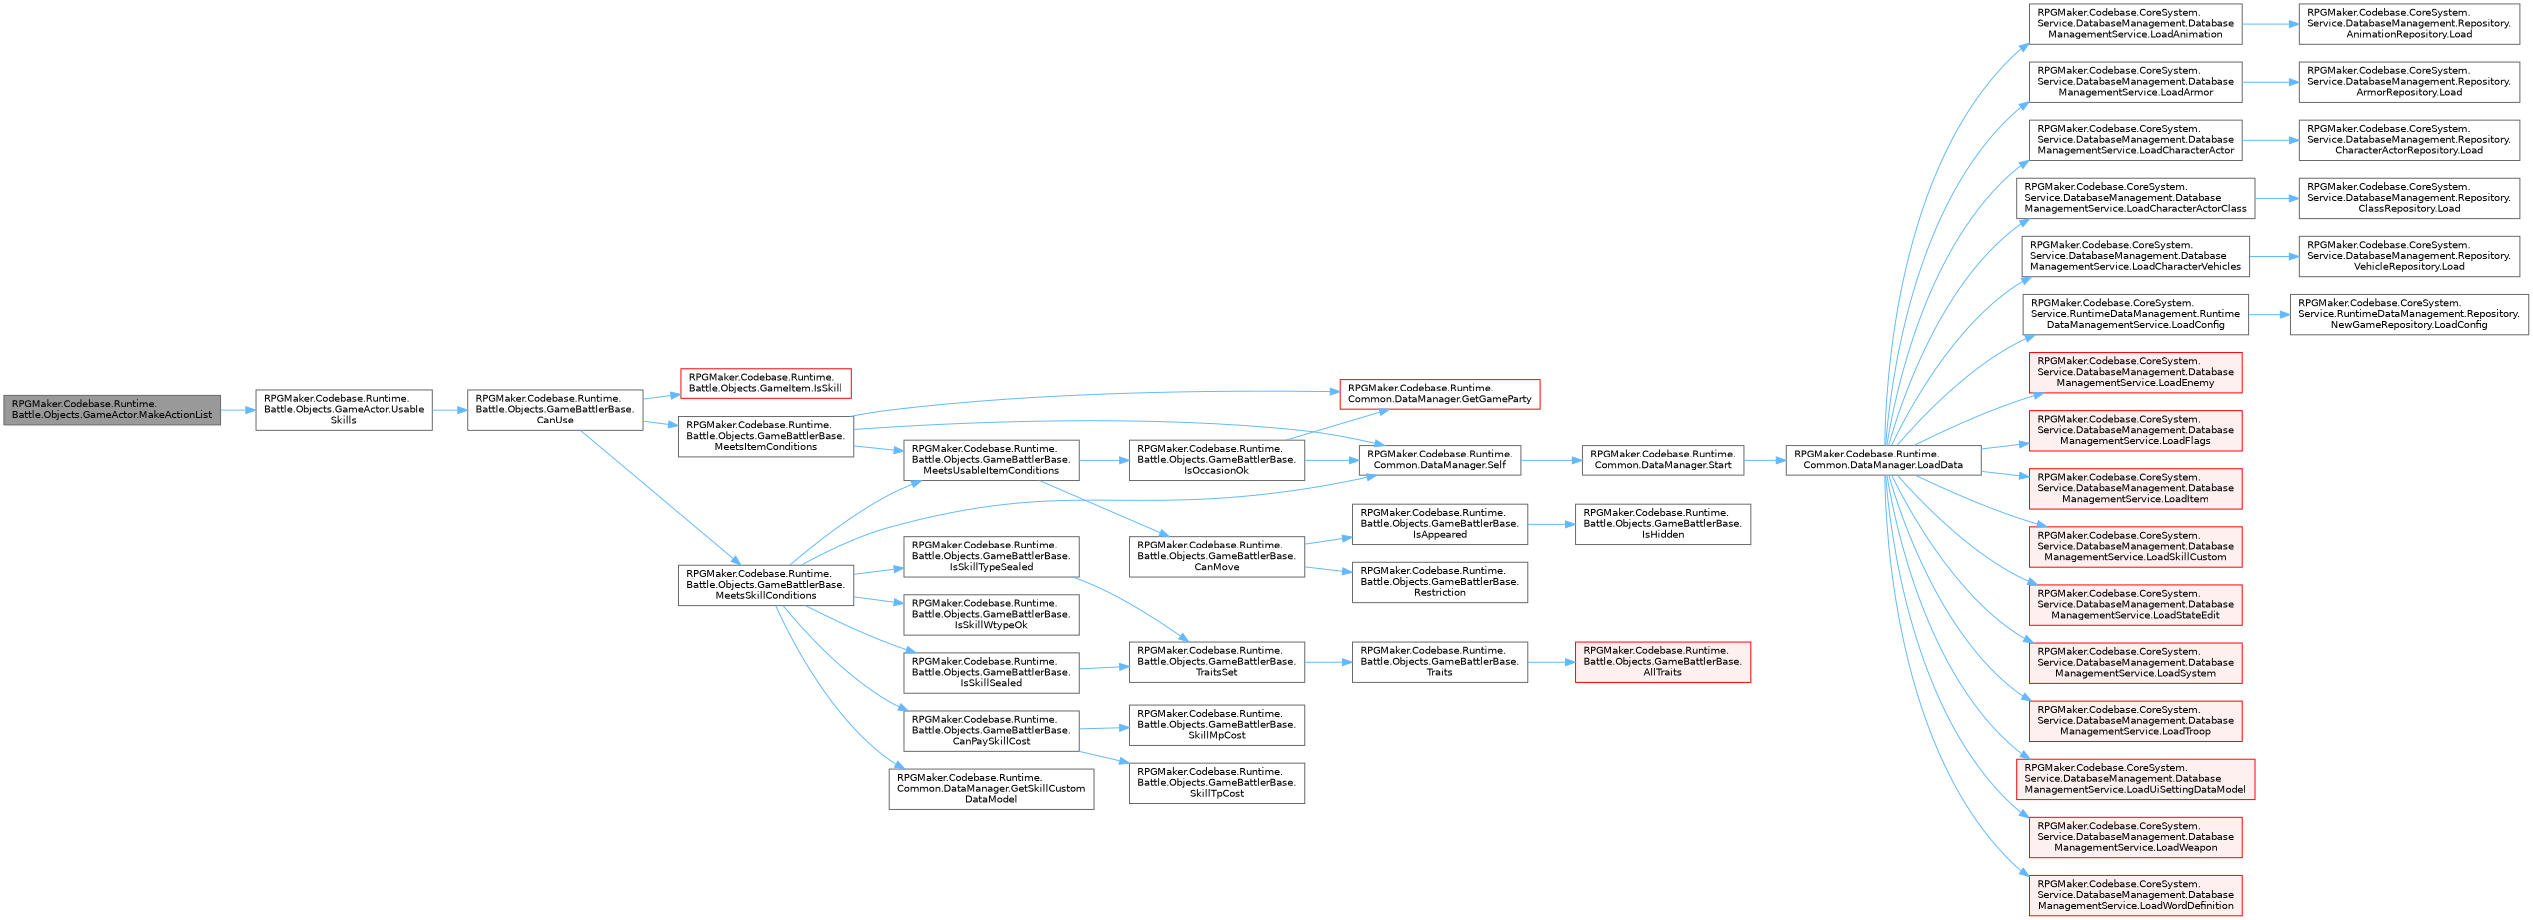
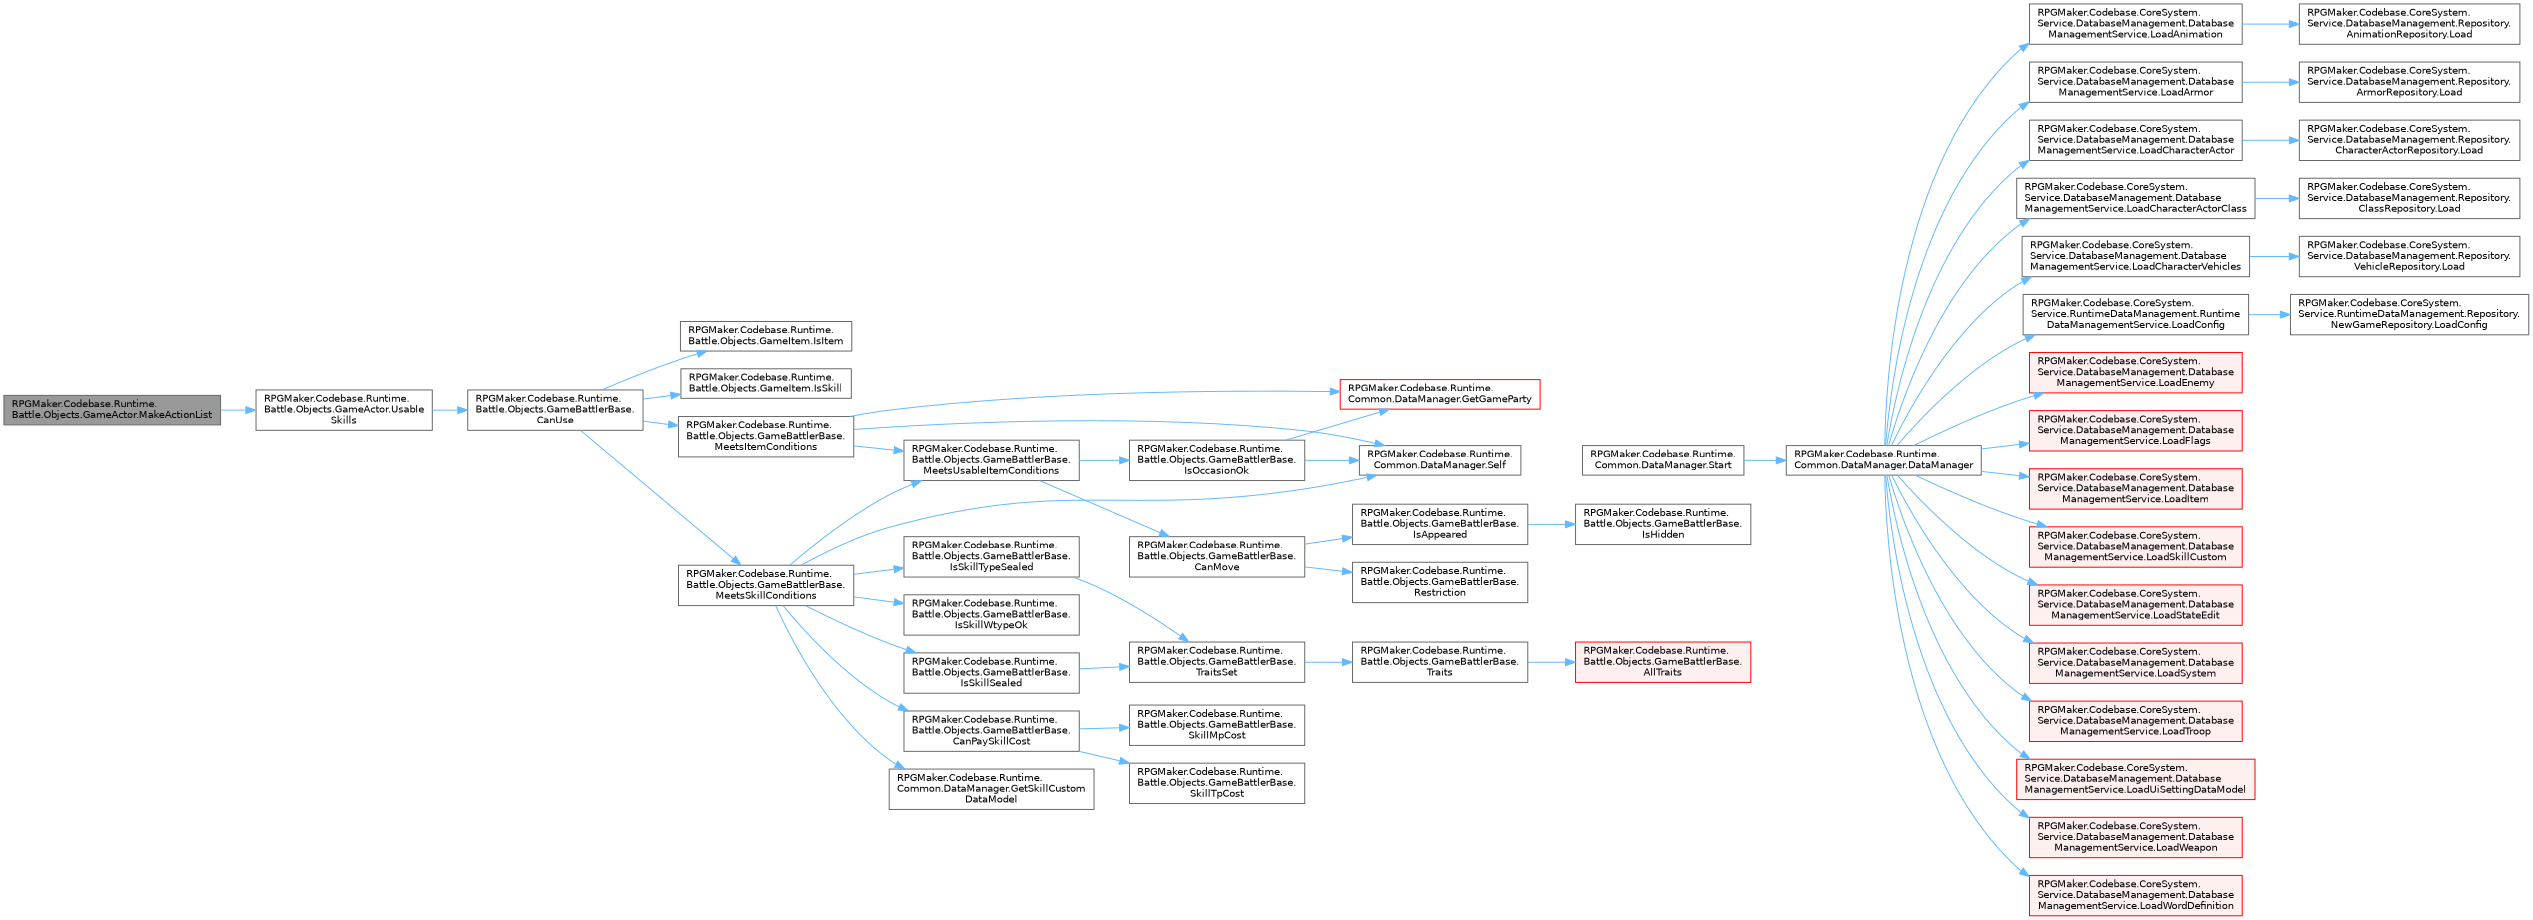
none -> (766, 336)
(766, 384) -> (766, 384)
(1547, 460) -> none
(1884, 460) -> (1884, 460)
